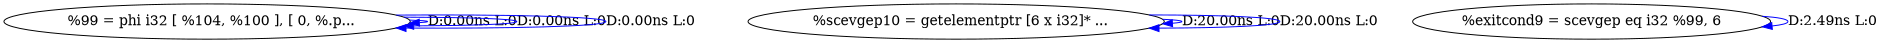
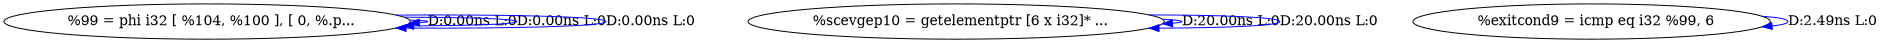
(1592, 22) -> (1592, 22)
